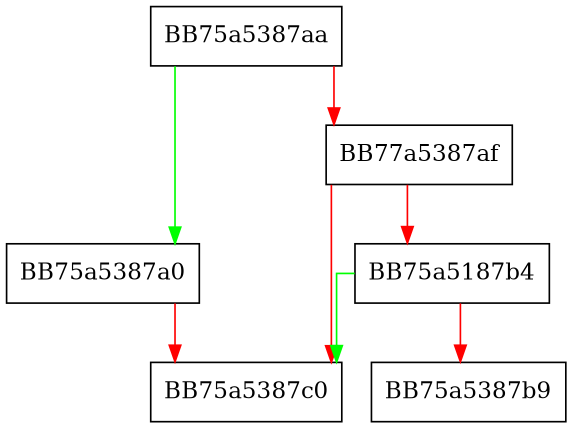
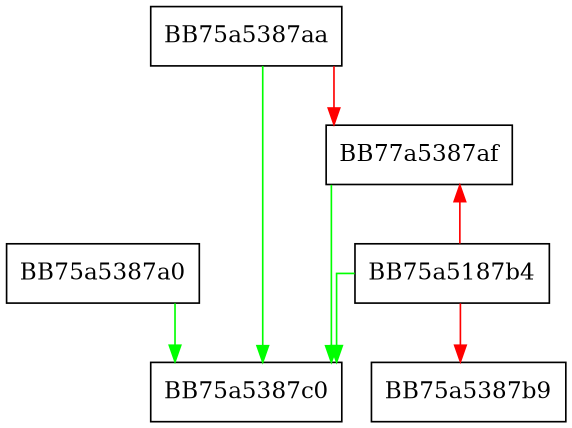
(175, 147) -> (263, 206)
(407, 206) -> (460, 223)
(331, 261) -> (331, 261)
(175, 324) -> (175, 324)
